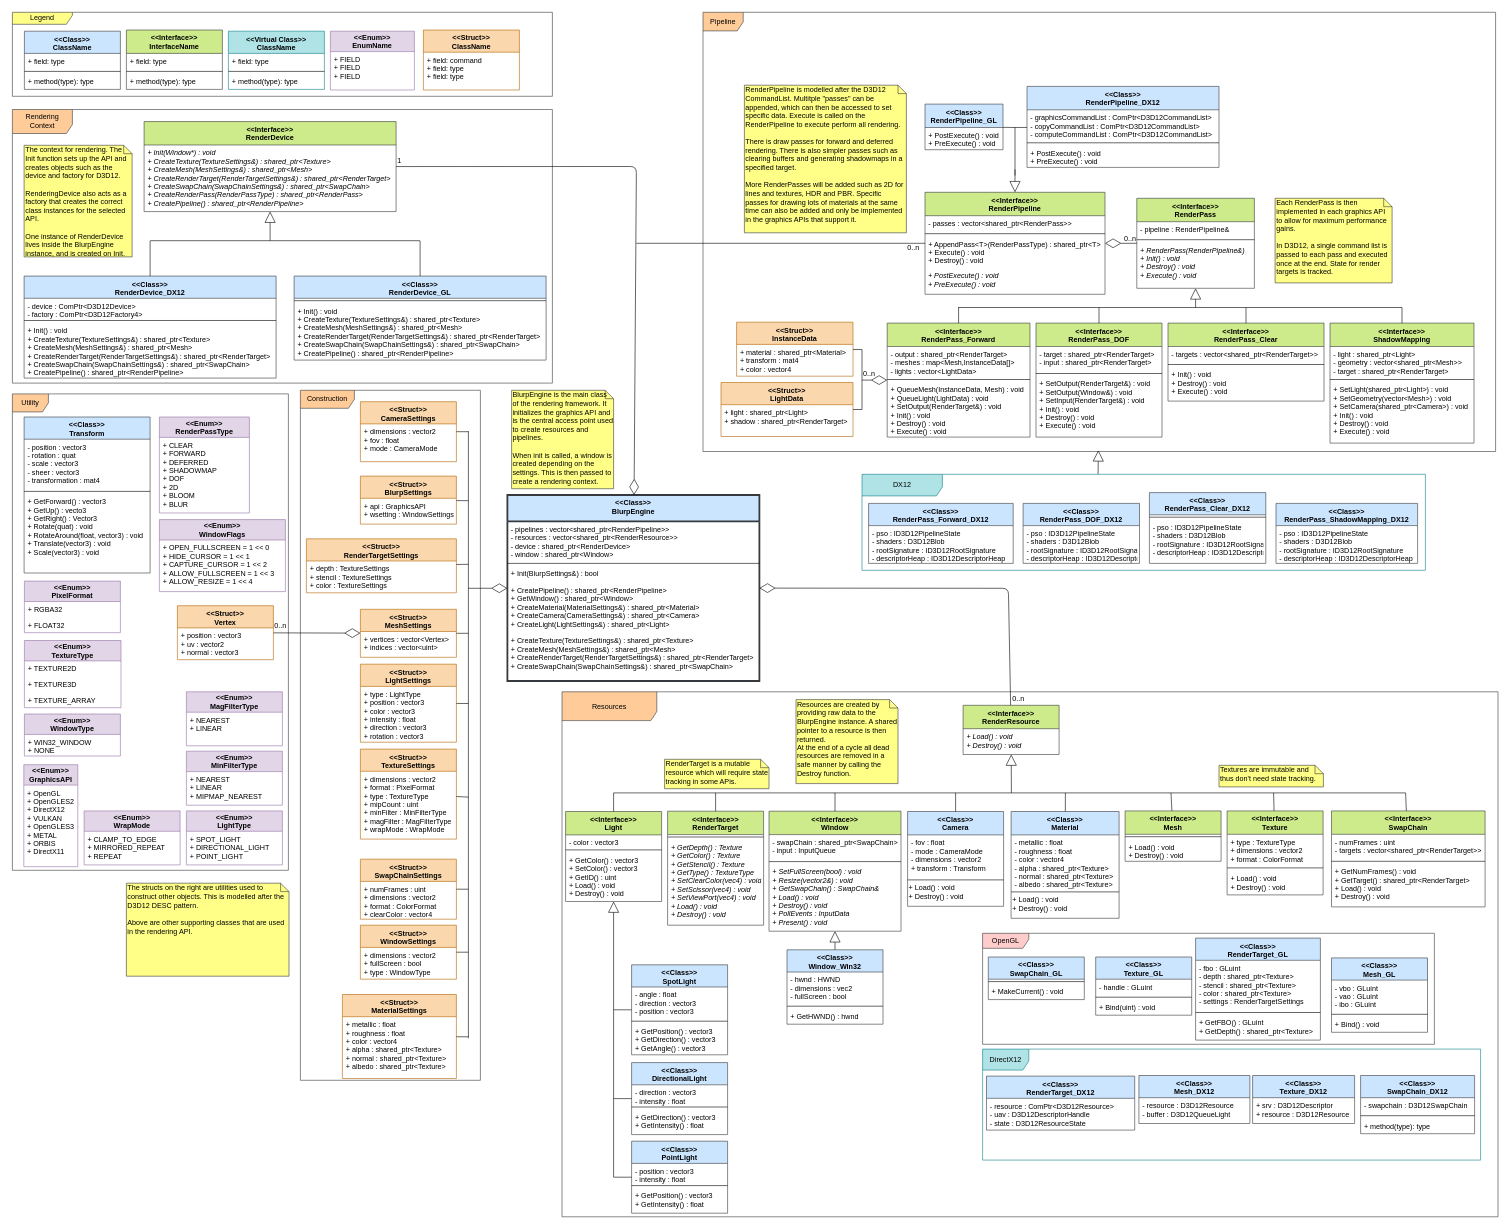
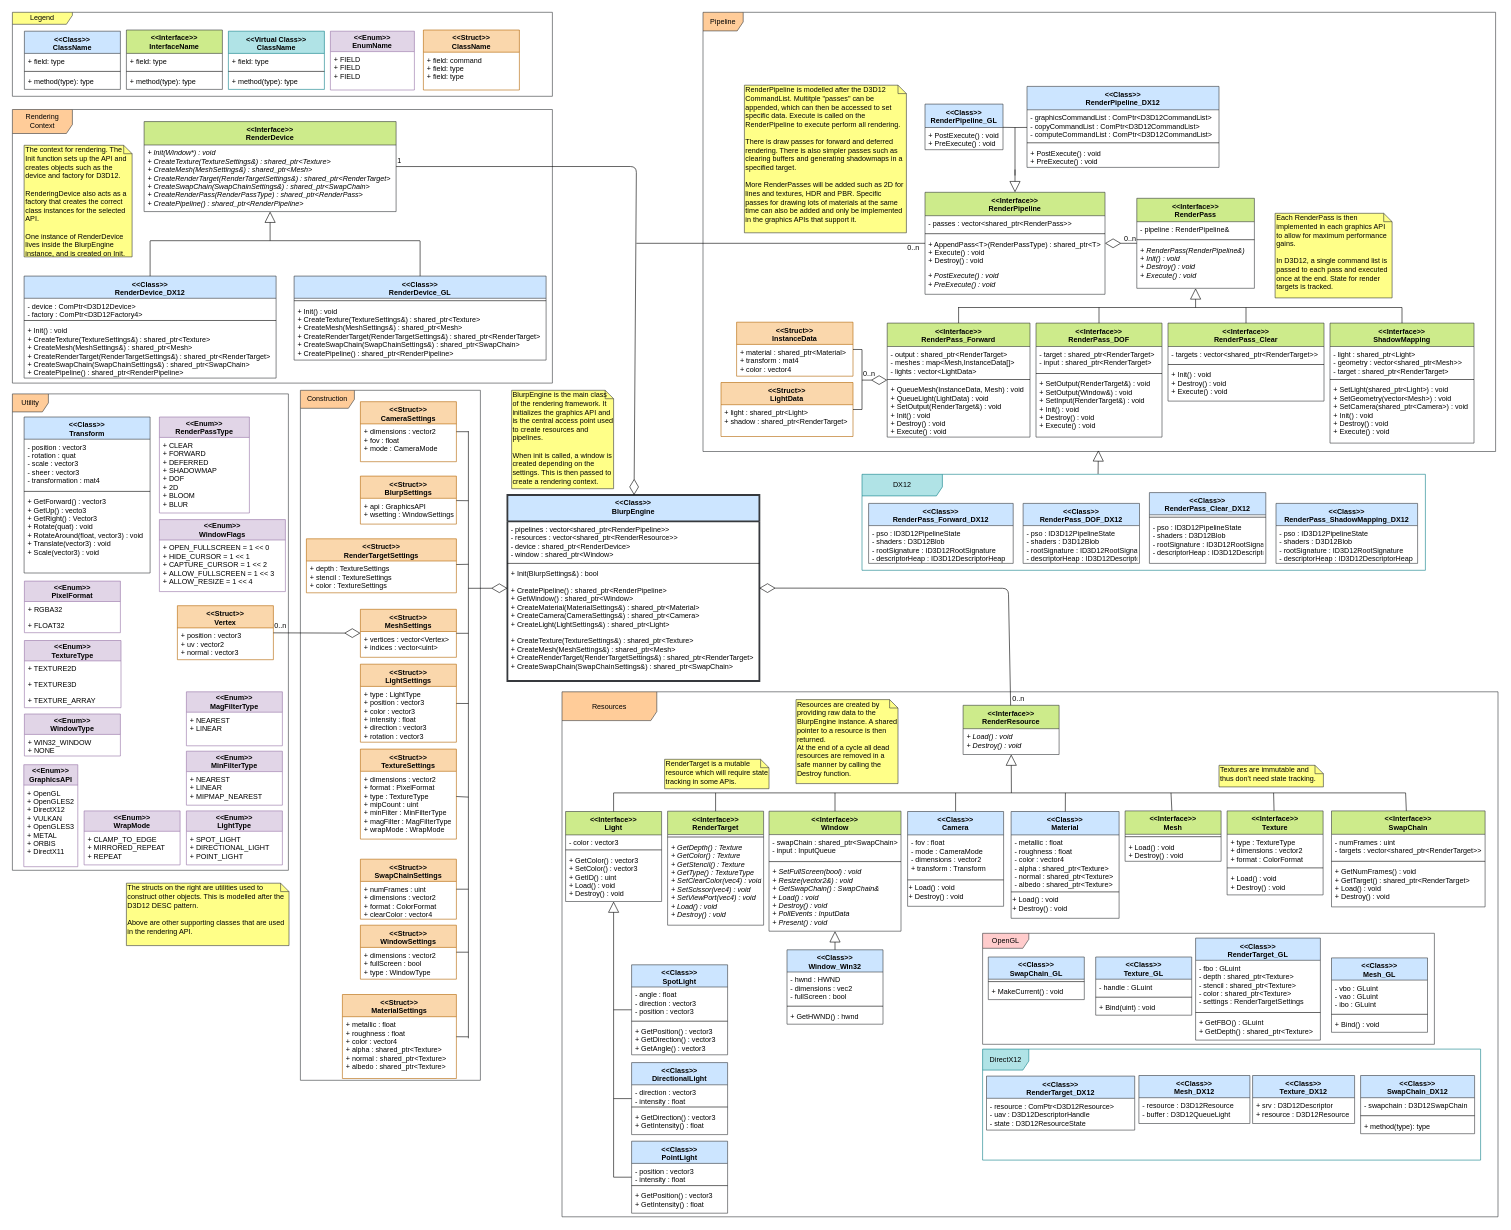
(1334, 241) -> (1334, 256)
(208, 930) -> (208, 914)
